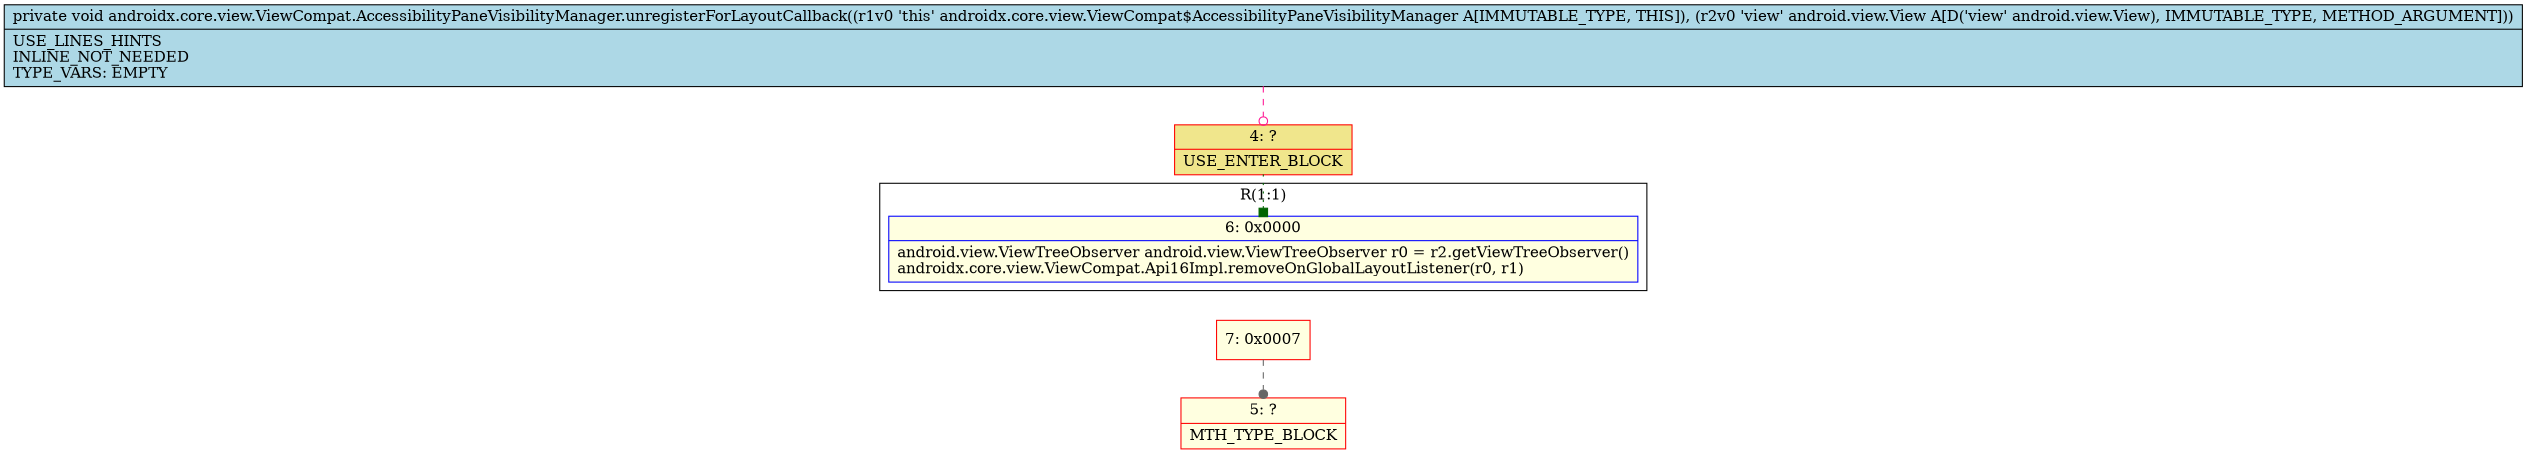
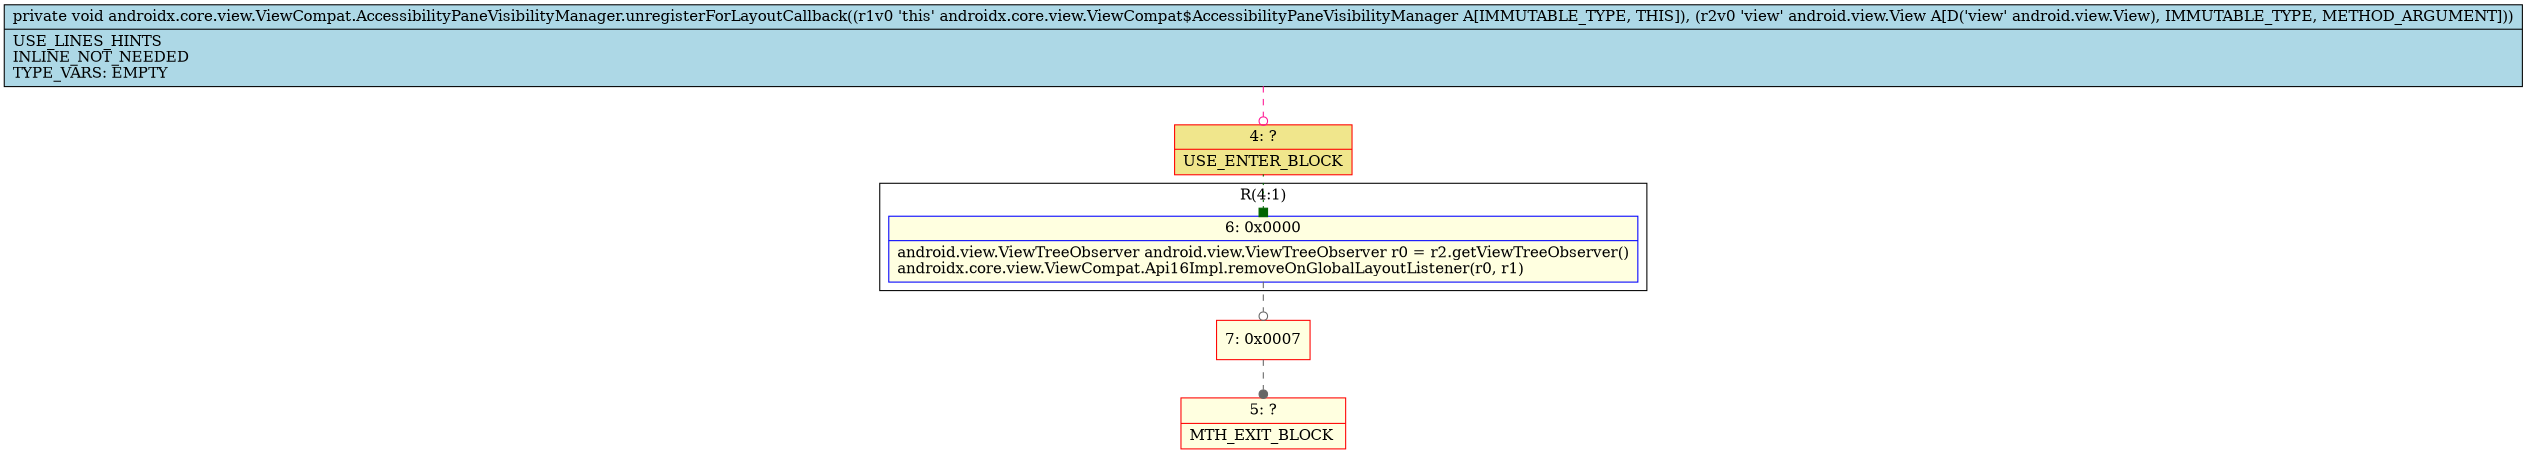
(1263, 196) -> (1263, 196)
none -> (1263, 298)
(1263, 436) -> (1262, 436)
